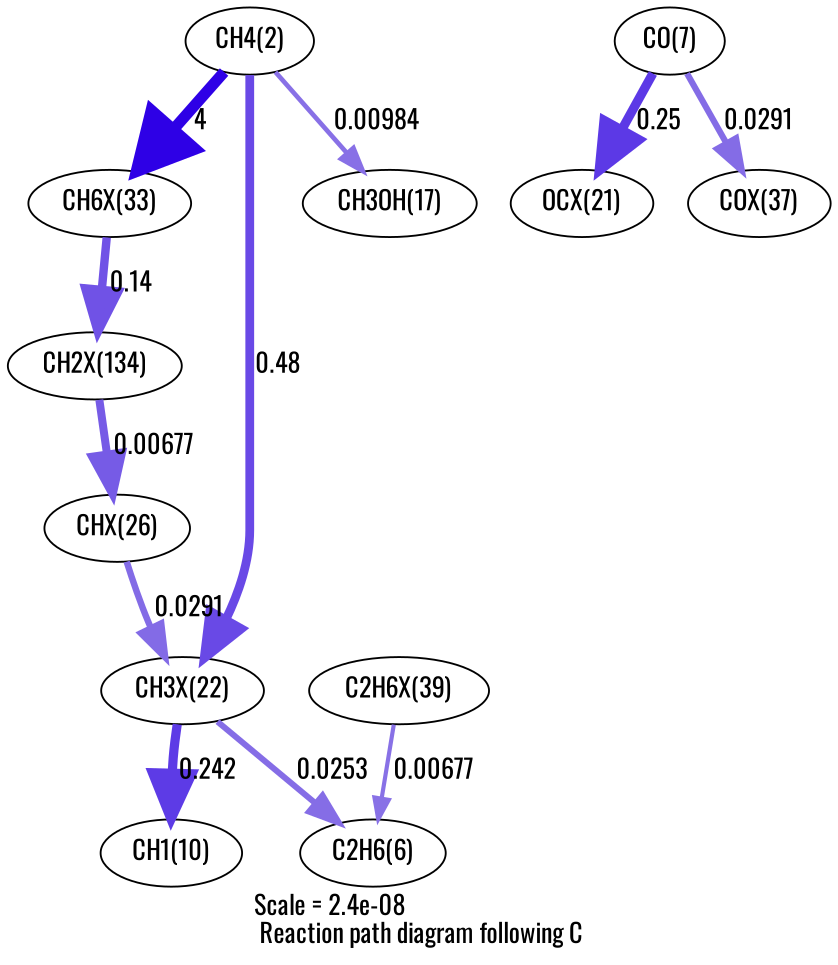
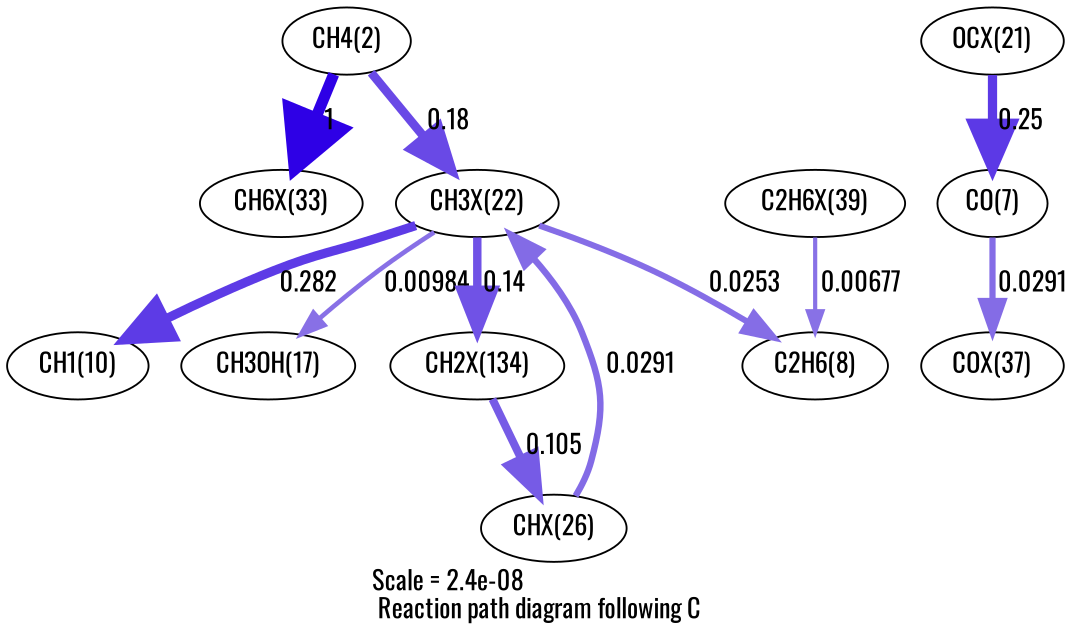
(637, 101) -> (993, 99)
(311, 112) -> (375, 273)
(197, 122) -> (327, 122)
(104, 263) -> (477, 263)
(276, 366) -> (446, 122)
(151, 447) -> (552, 447)
(205, 772) -> (306, 285)
(373, 853) -> (815, 366)
